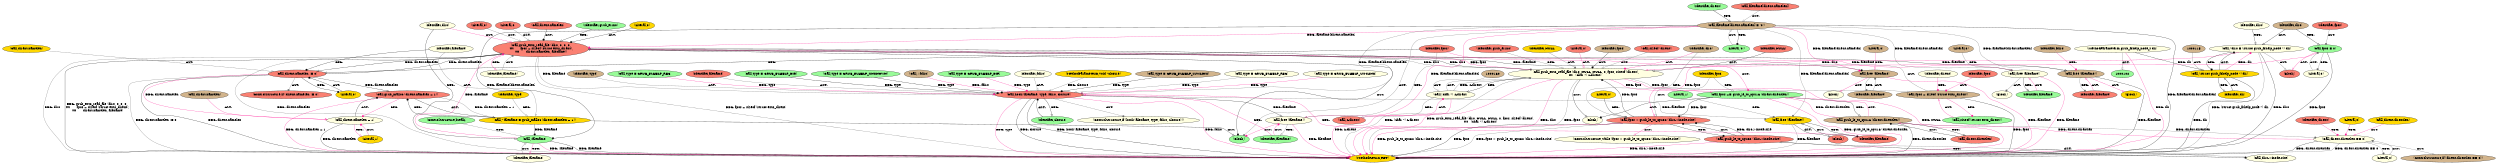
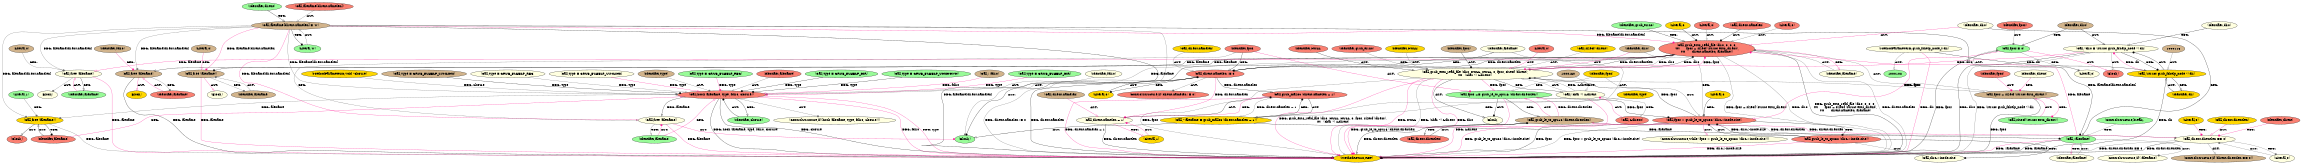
(1657, 49) -> (1593, 49)
none -> (2133, 158)
